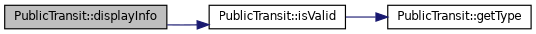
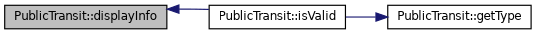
(182, 25) -> (194, 9)
